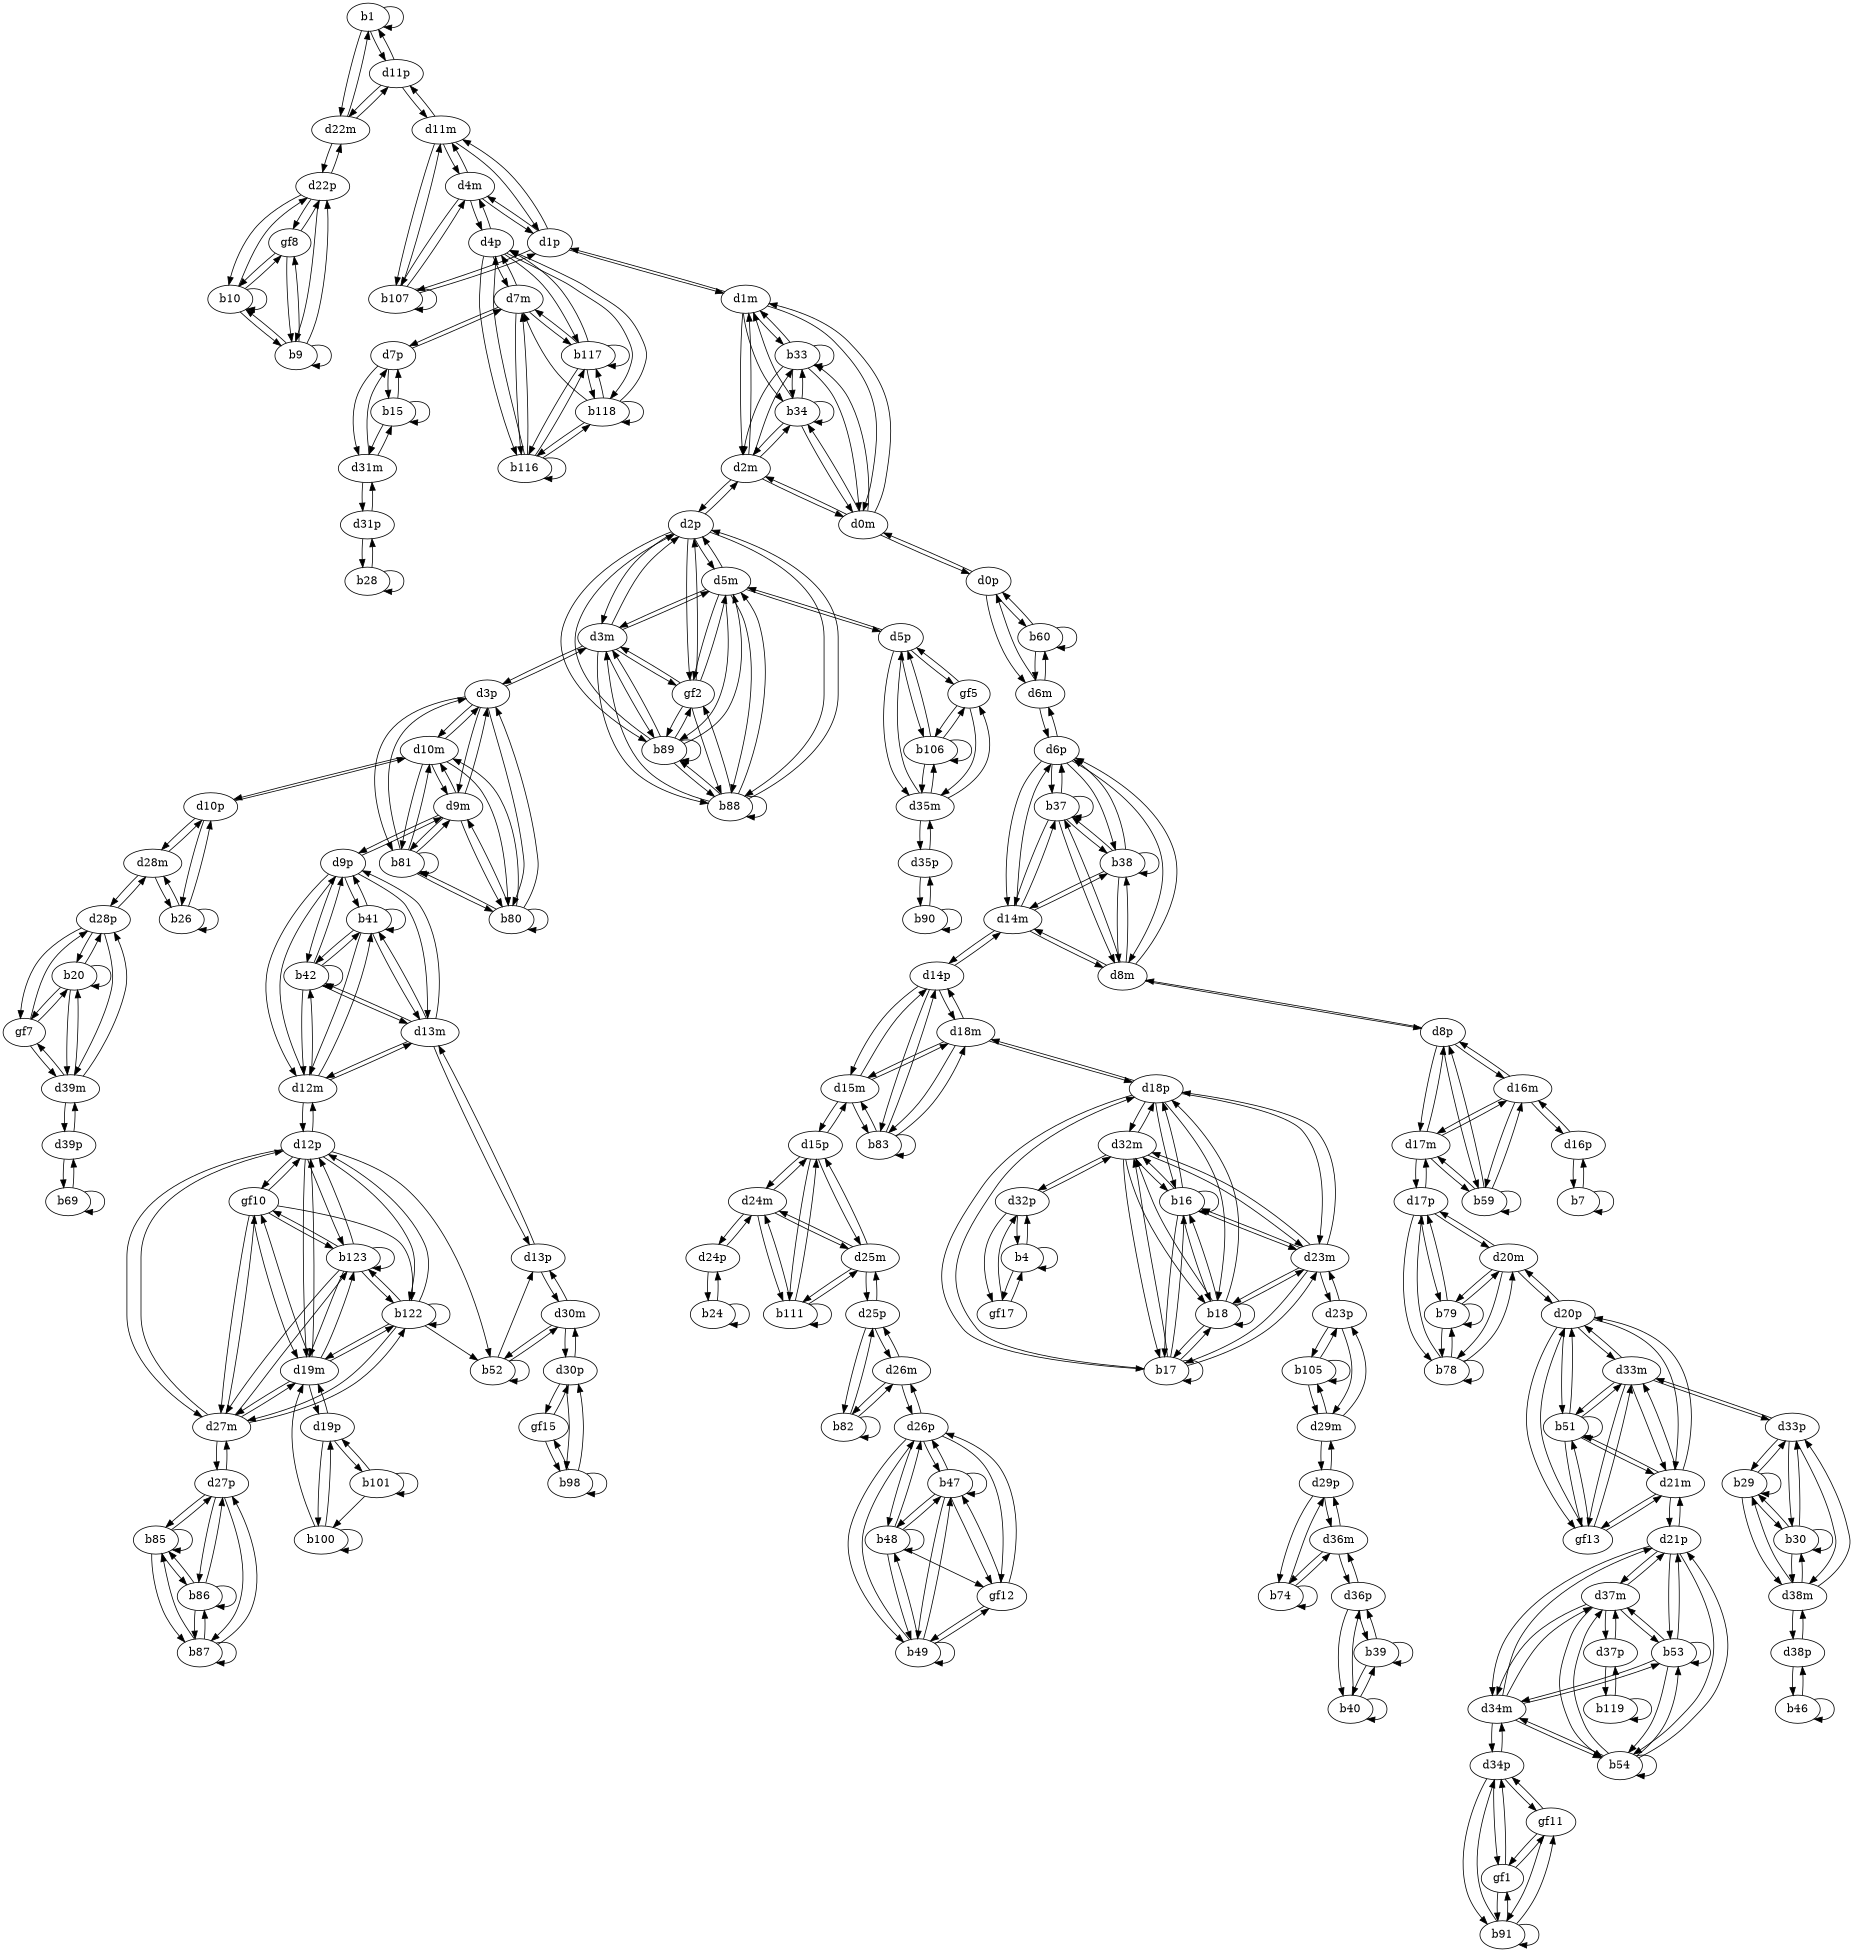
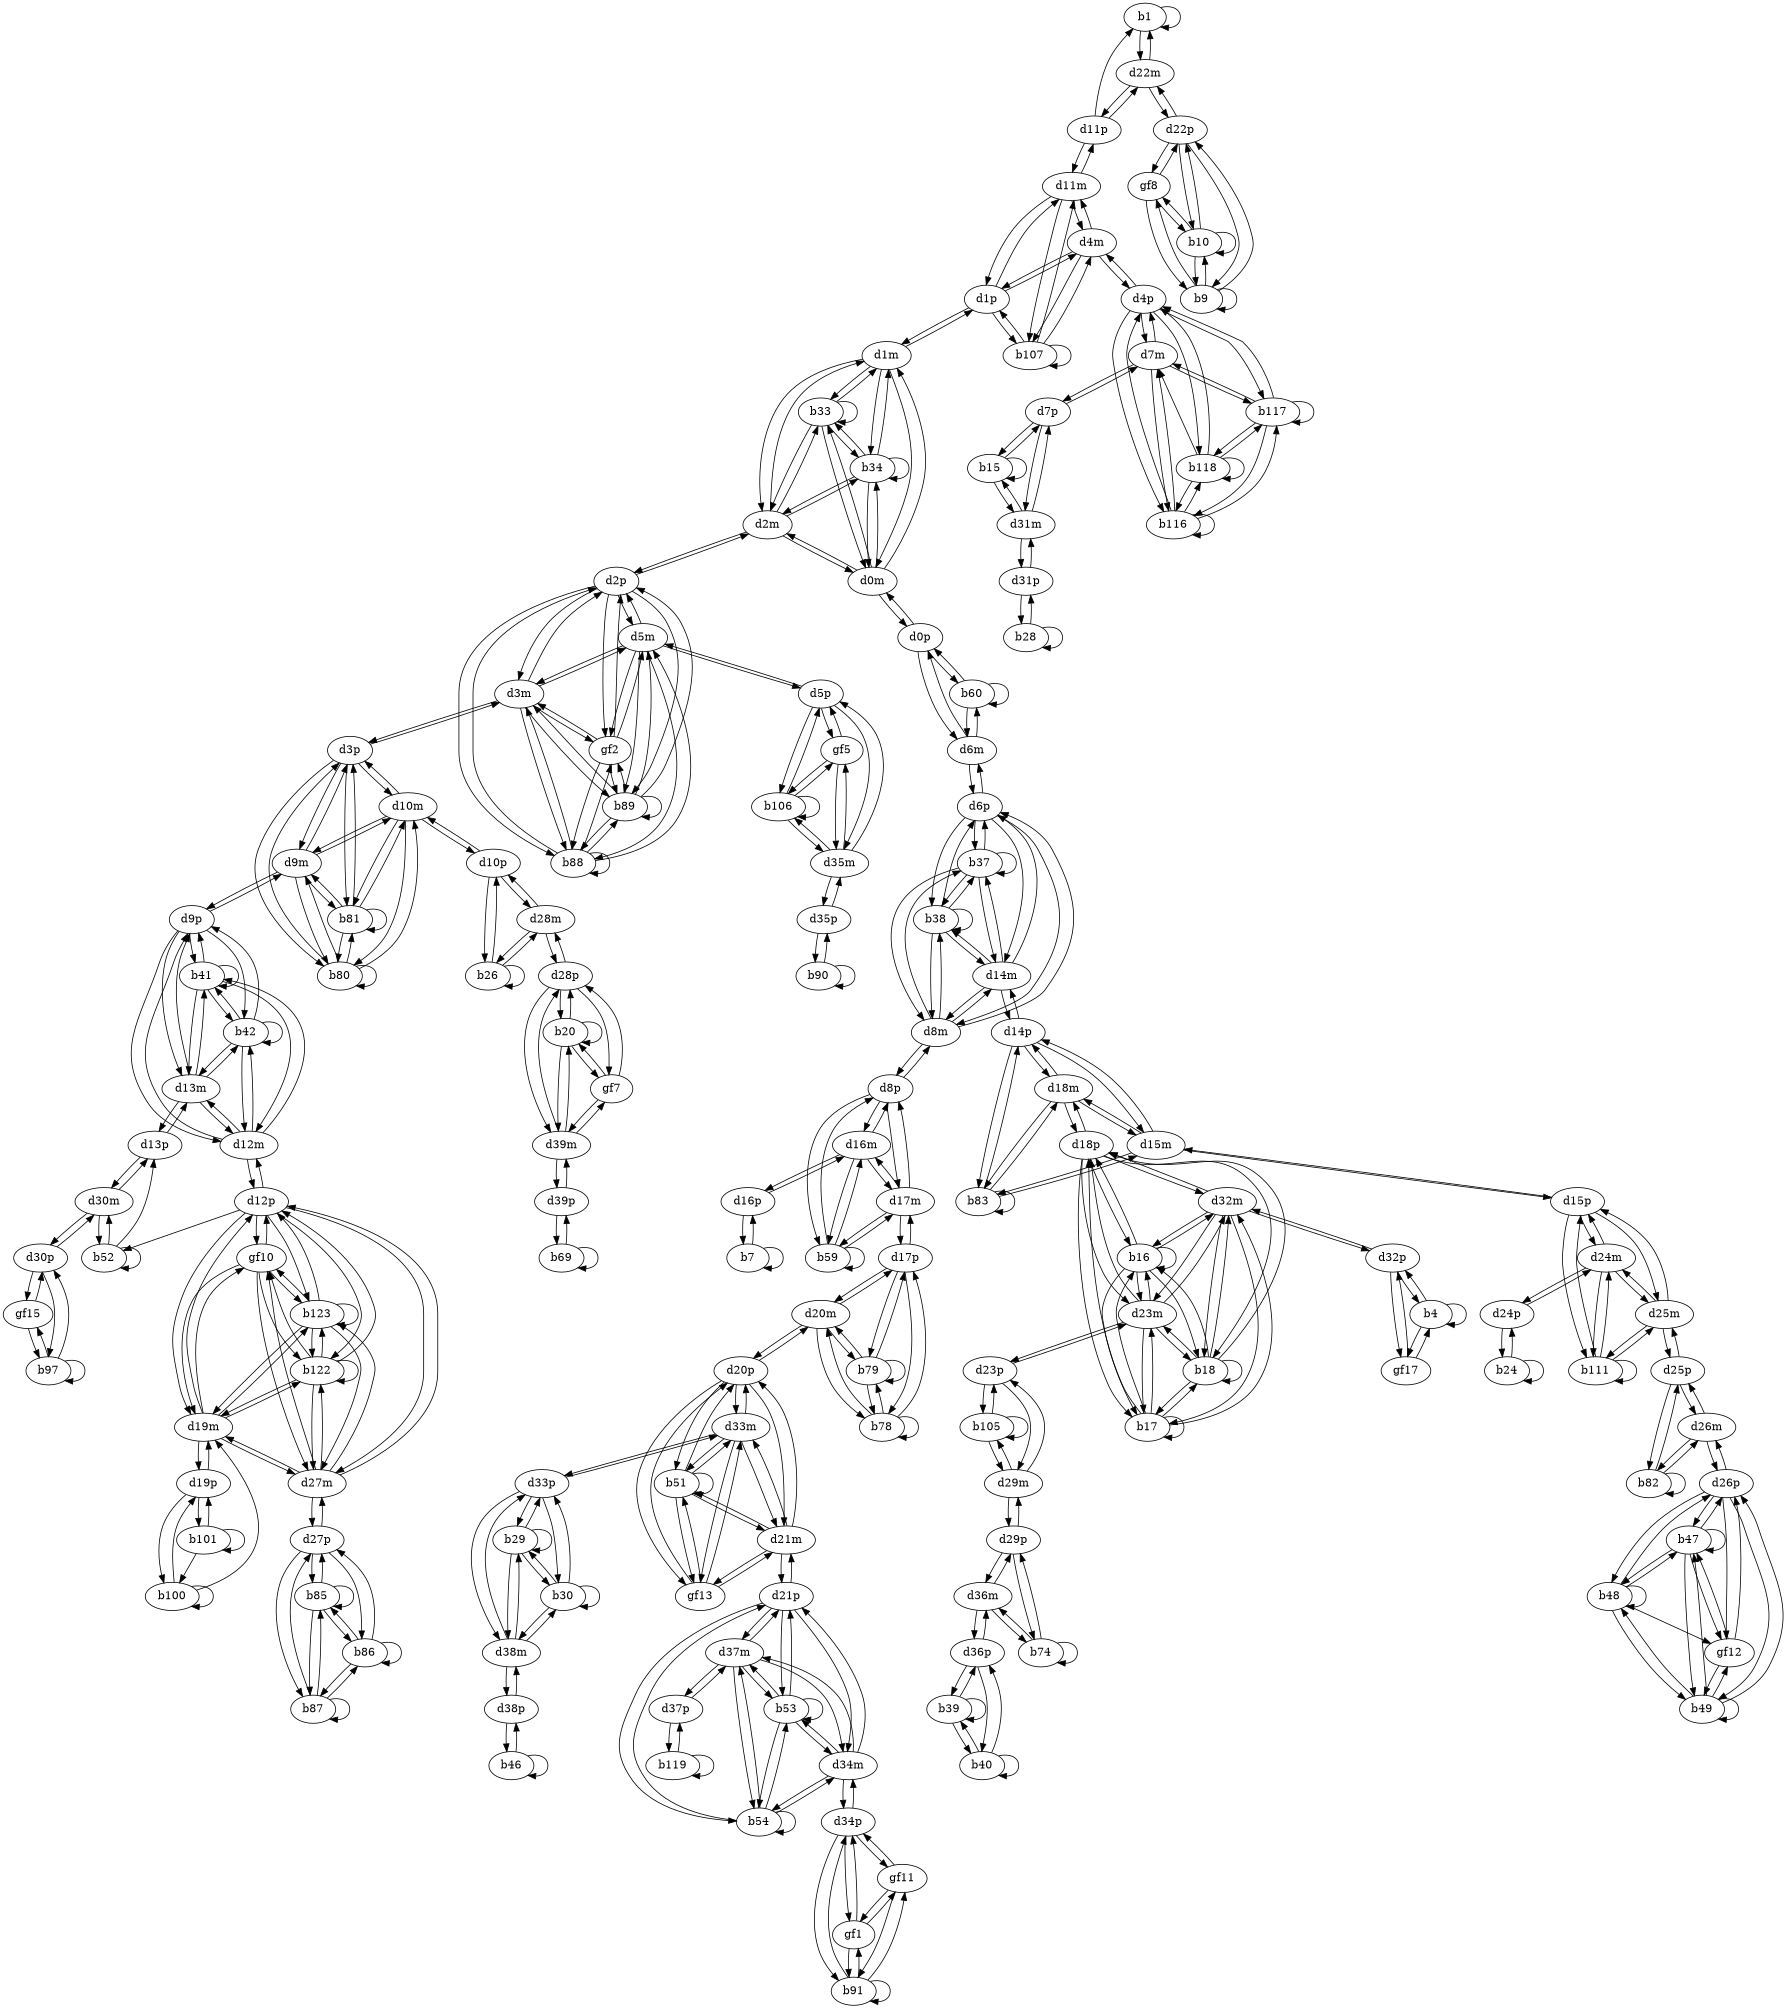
(376, 43) -> none
(448, 1341) -> (287, 1321)
(570, 1484) -> (48, 1371)
